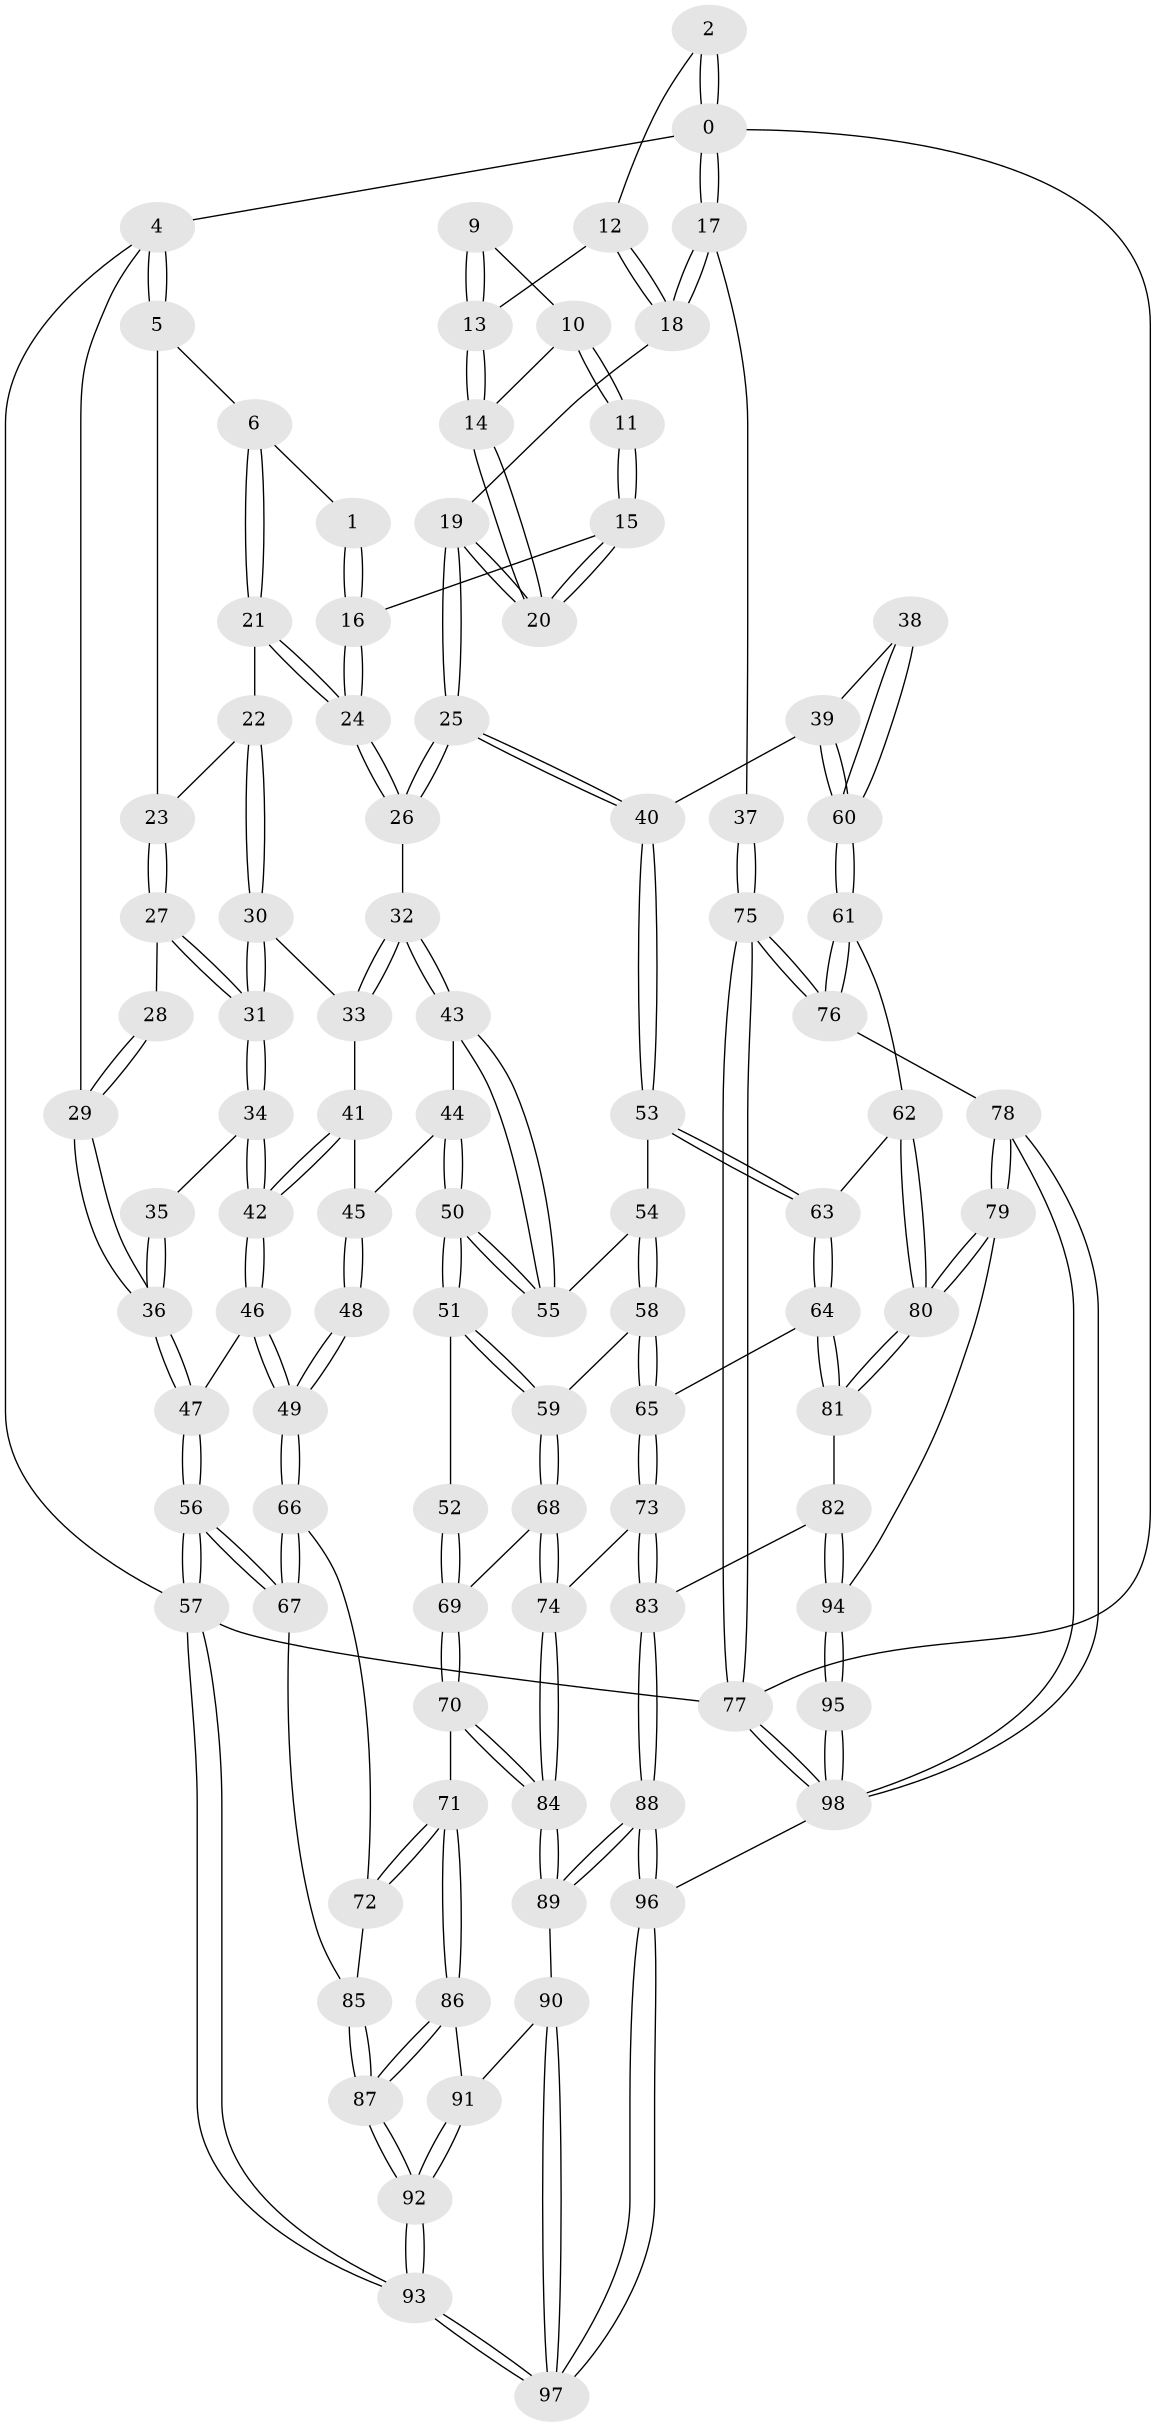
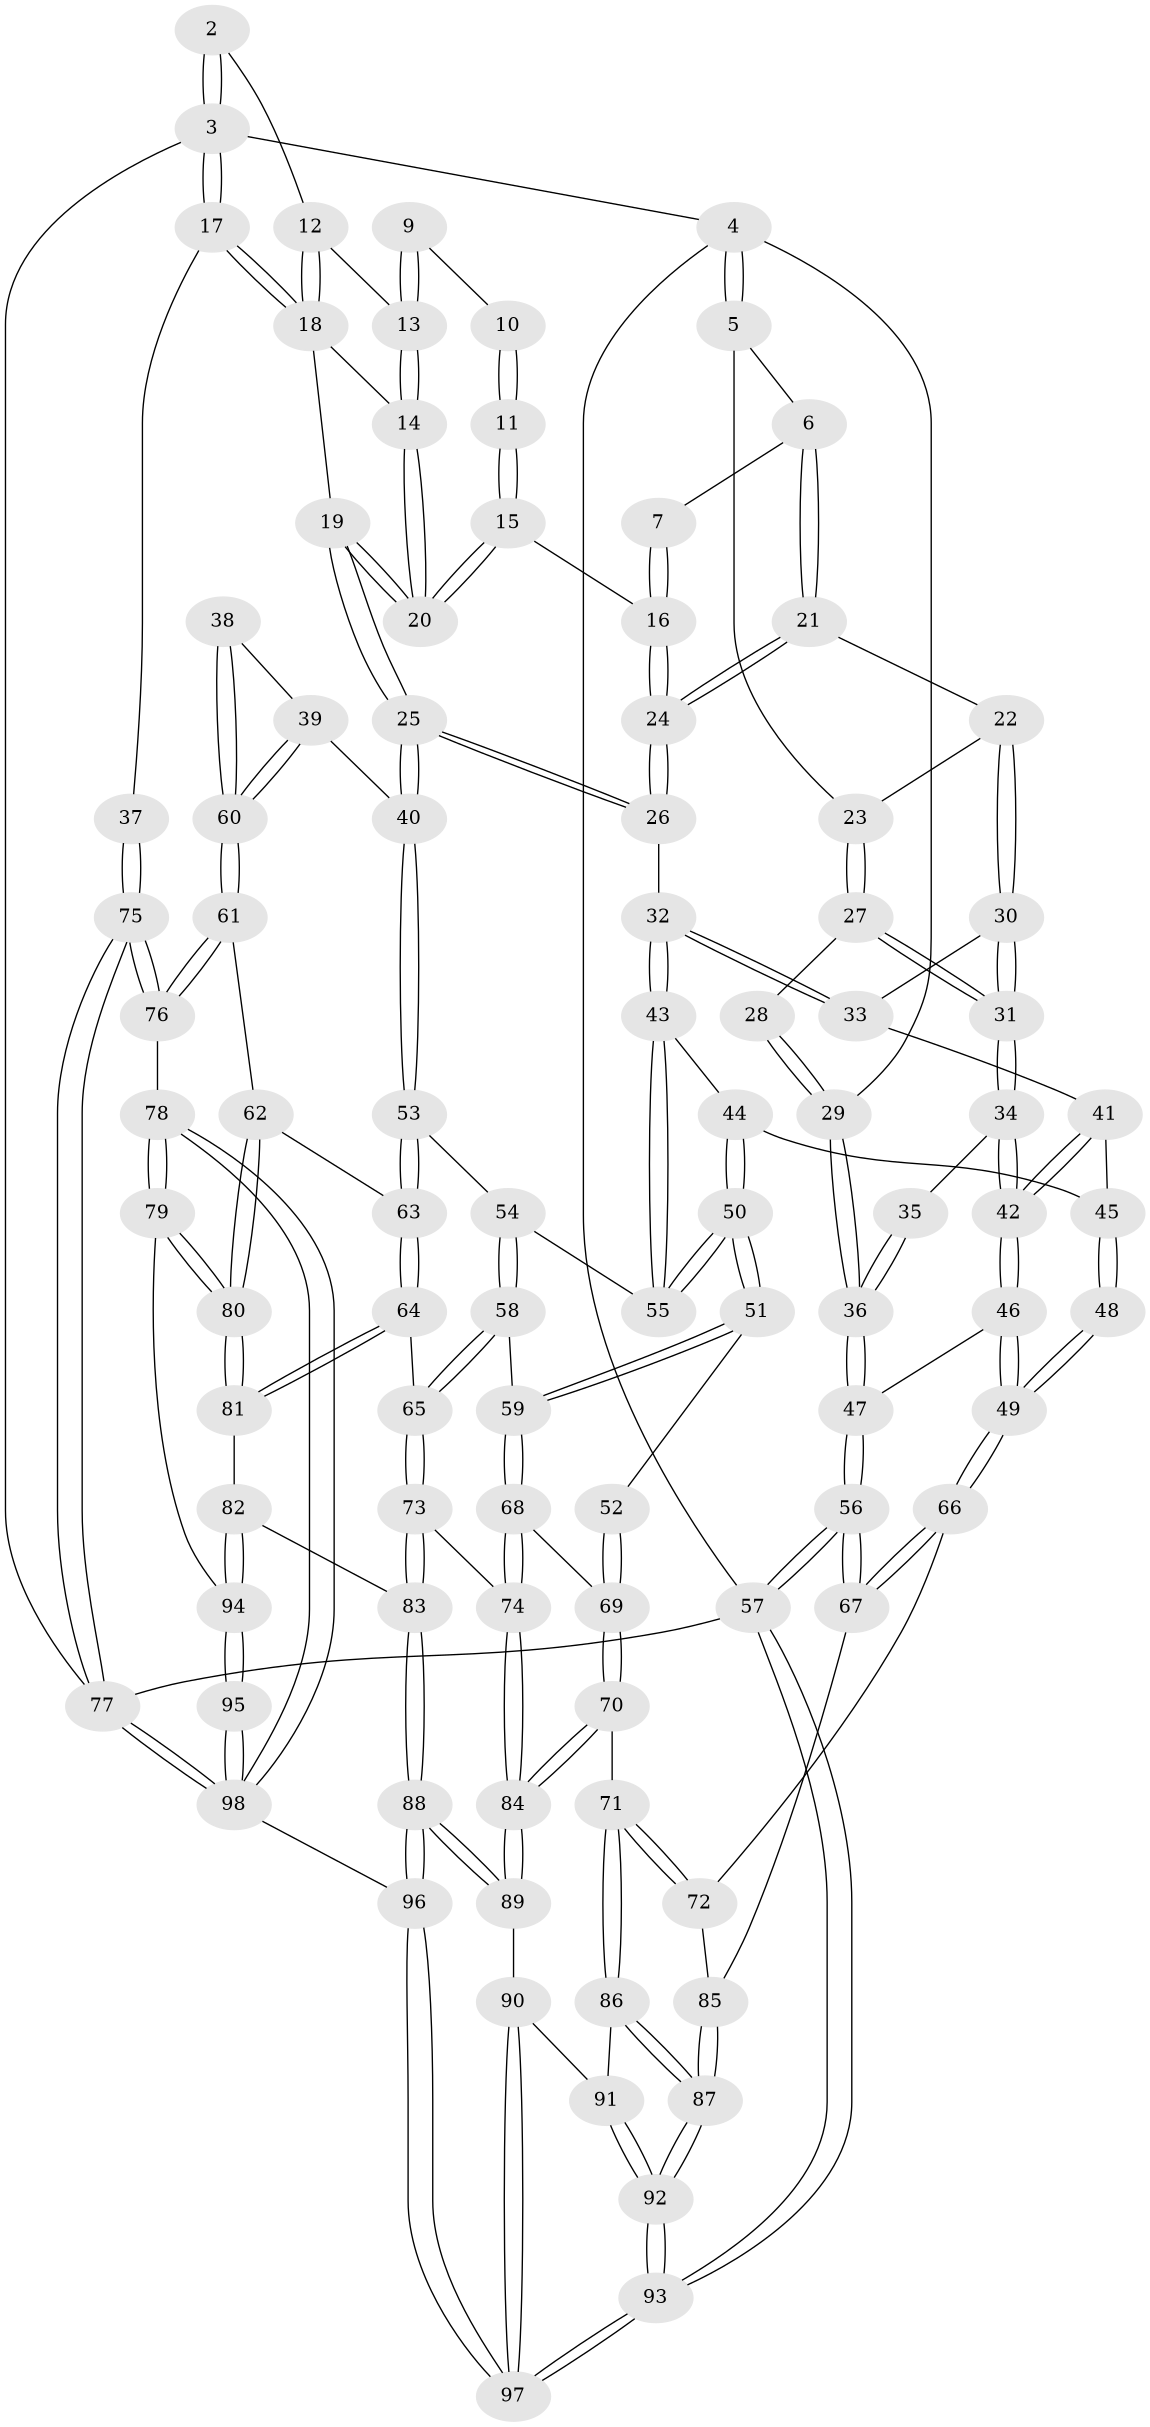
(709, 129) -> (212, 129)
(525, 375) -> (360, 375)
(353, 523) -> (659, 523)
